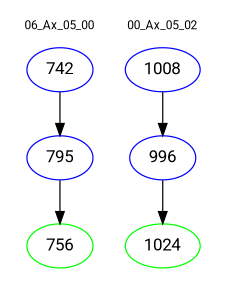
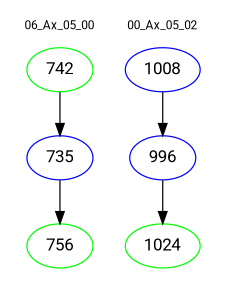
(60, 70) -> (60, 70)
(60, 158) -> (60, 158)
